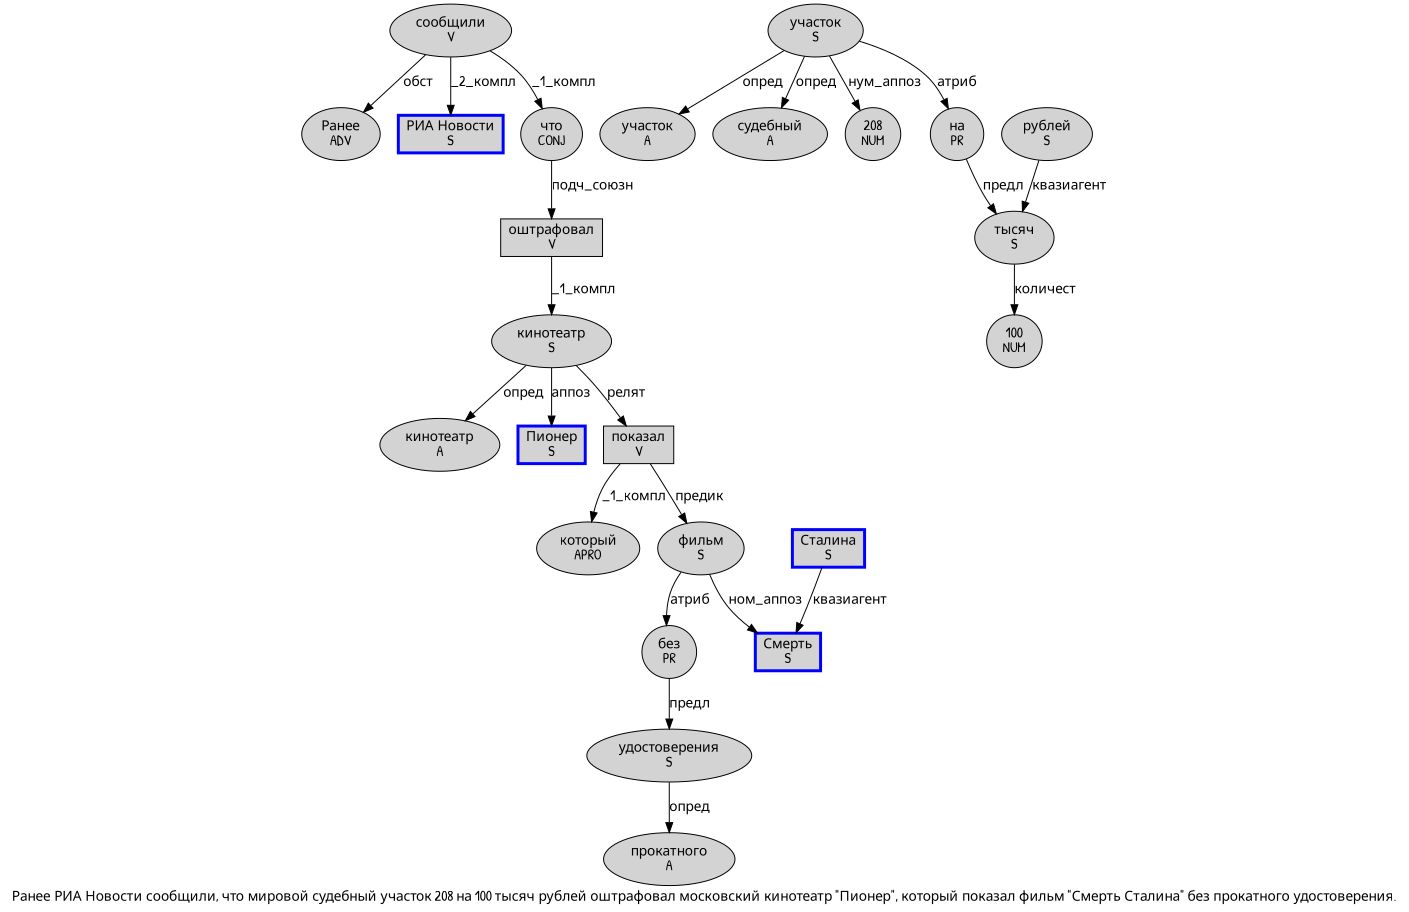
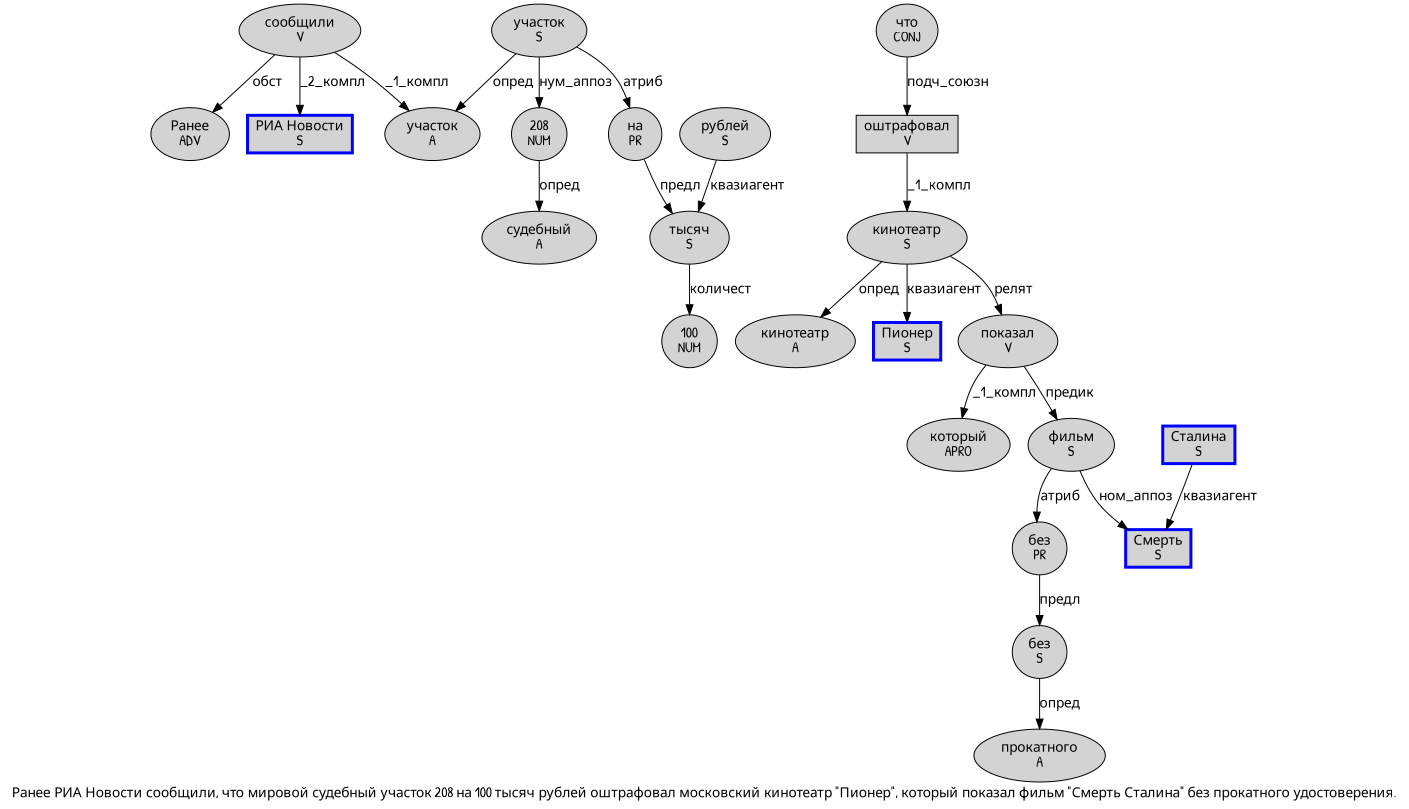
(518, 72) -> (369, 77)
(795, 77) -> (539, 181)
(571, 393) -> (945, 289)
(639, 445) -> (1008, 341)
(669, 756) -> (1040, 652)
